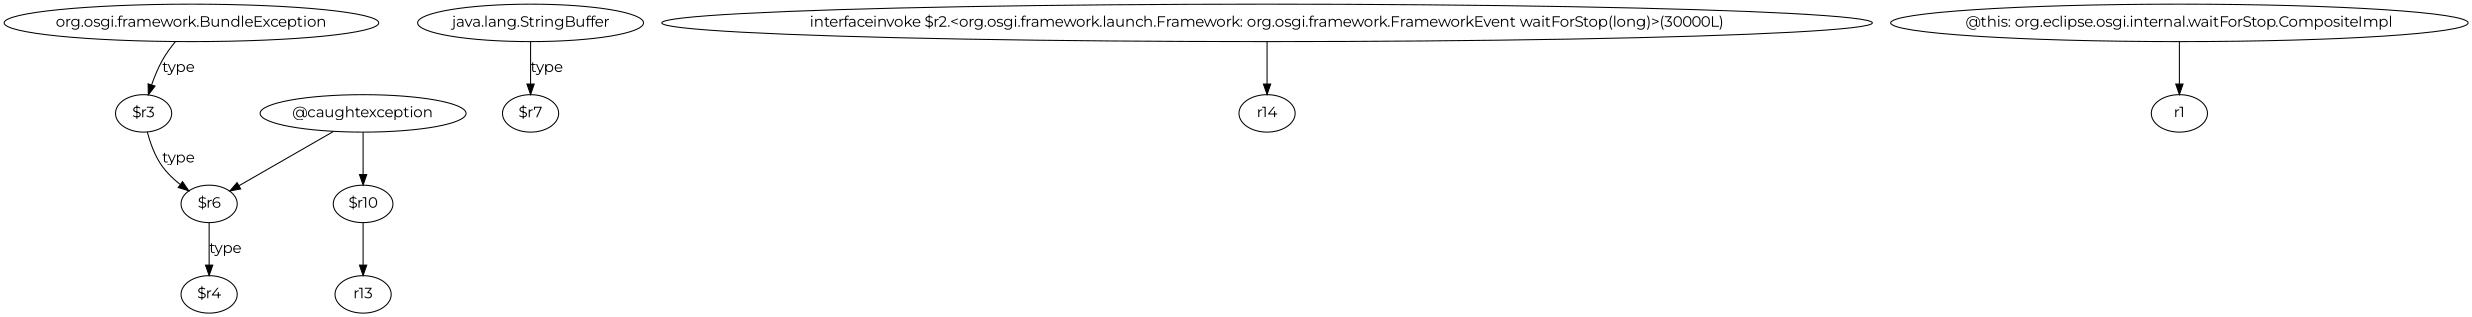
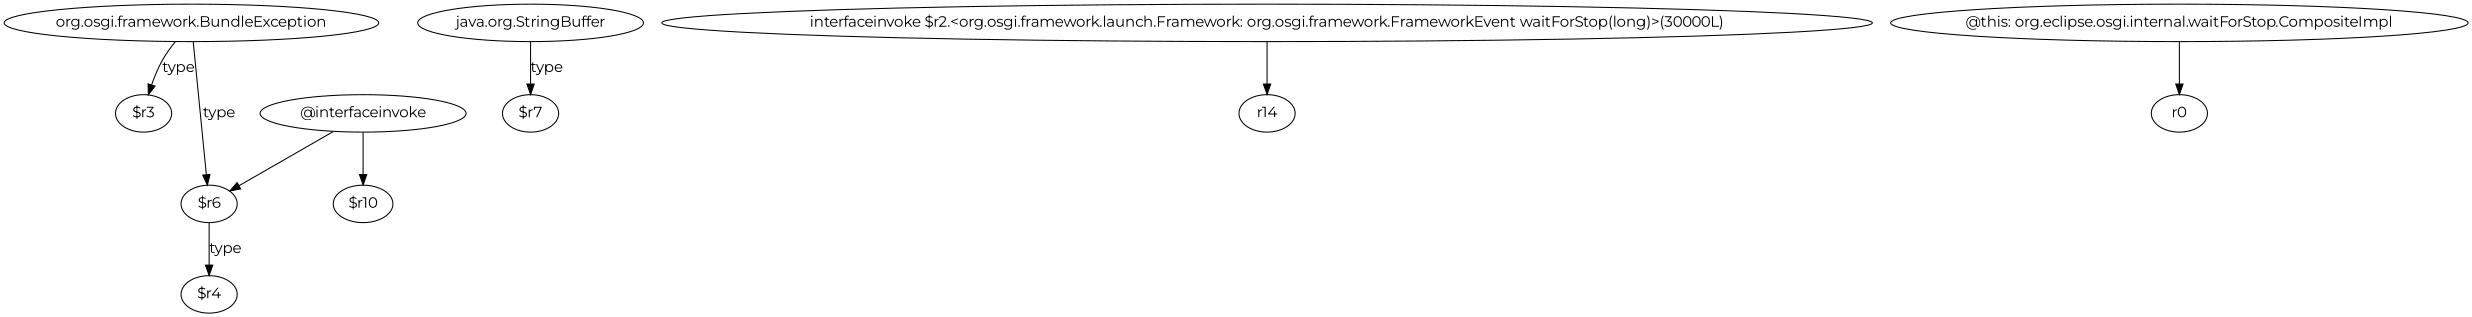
(531, 23) -> (531, 23)
(363, 113) -> (363, 113)
(2179, 113) -> (2179, 113)
(159, 161) -> (200, 108)
(363, 294) -> none
